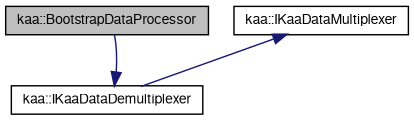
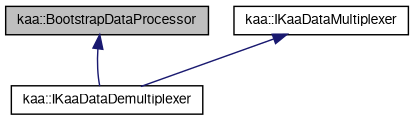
(116, 53) -> (98, 68)
